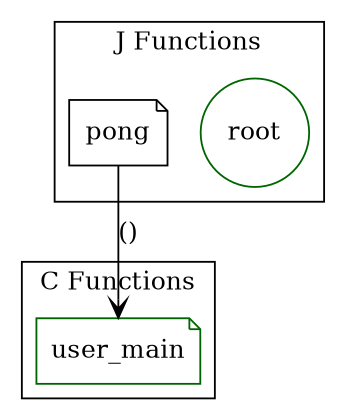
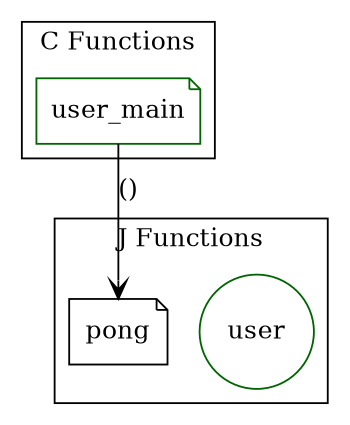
(255, 133) -> (257, 332)
(118, 233) -> (118, 205)
